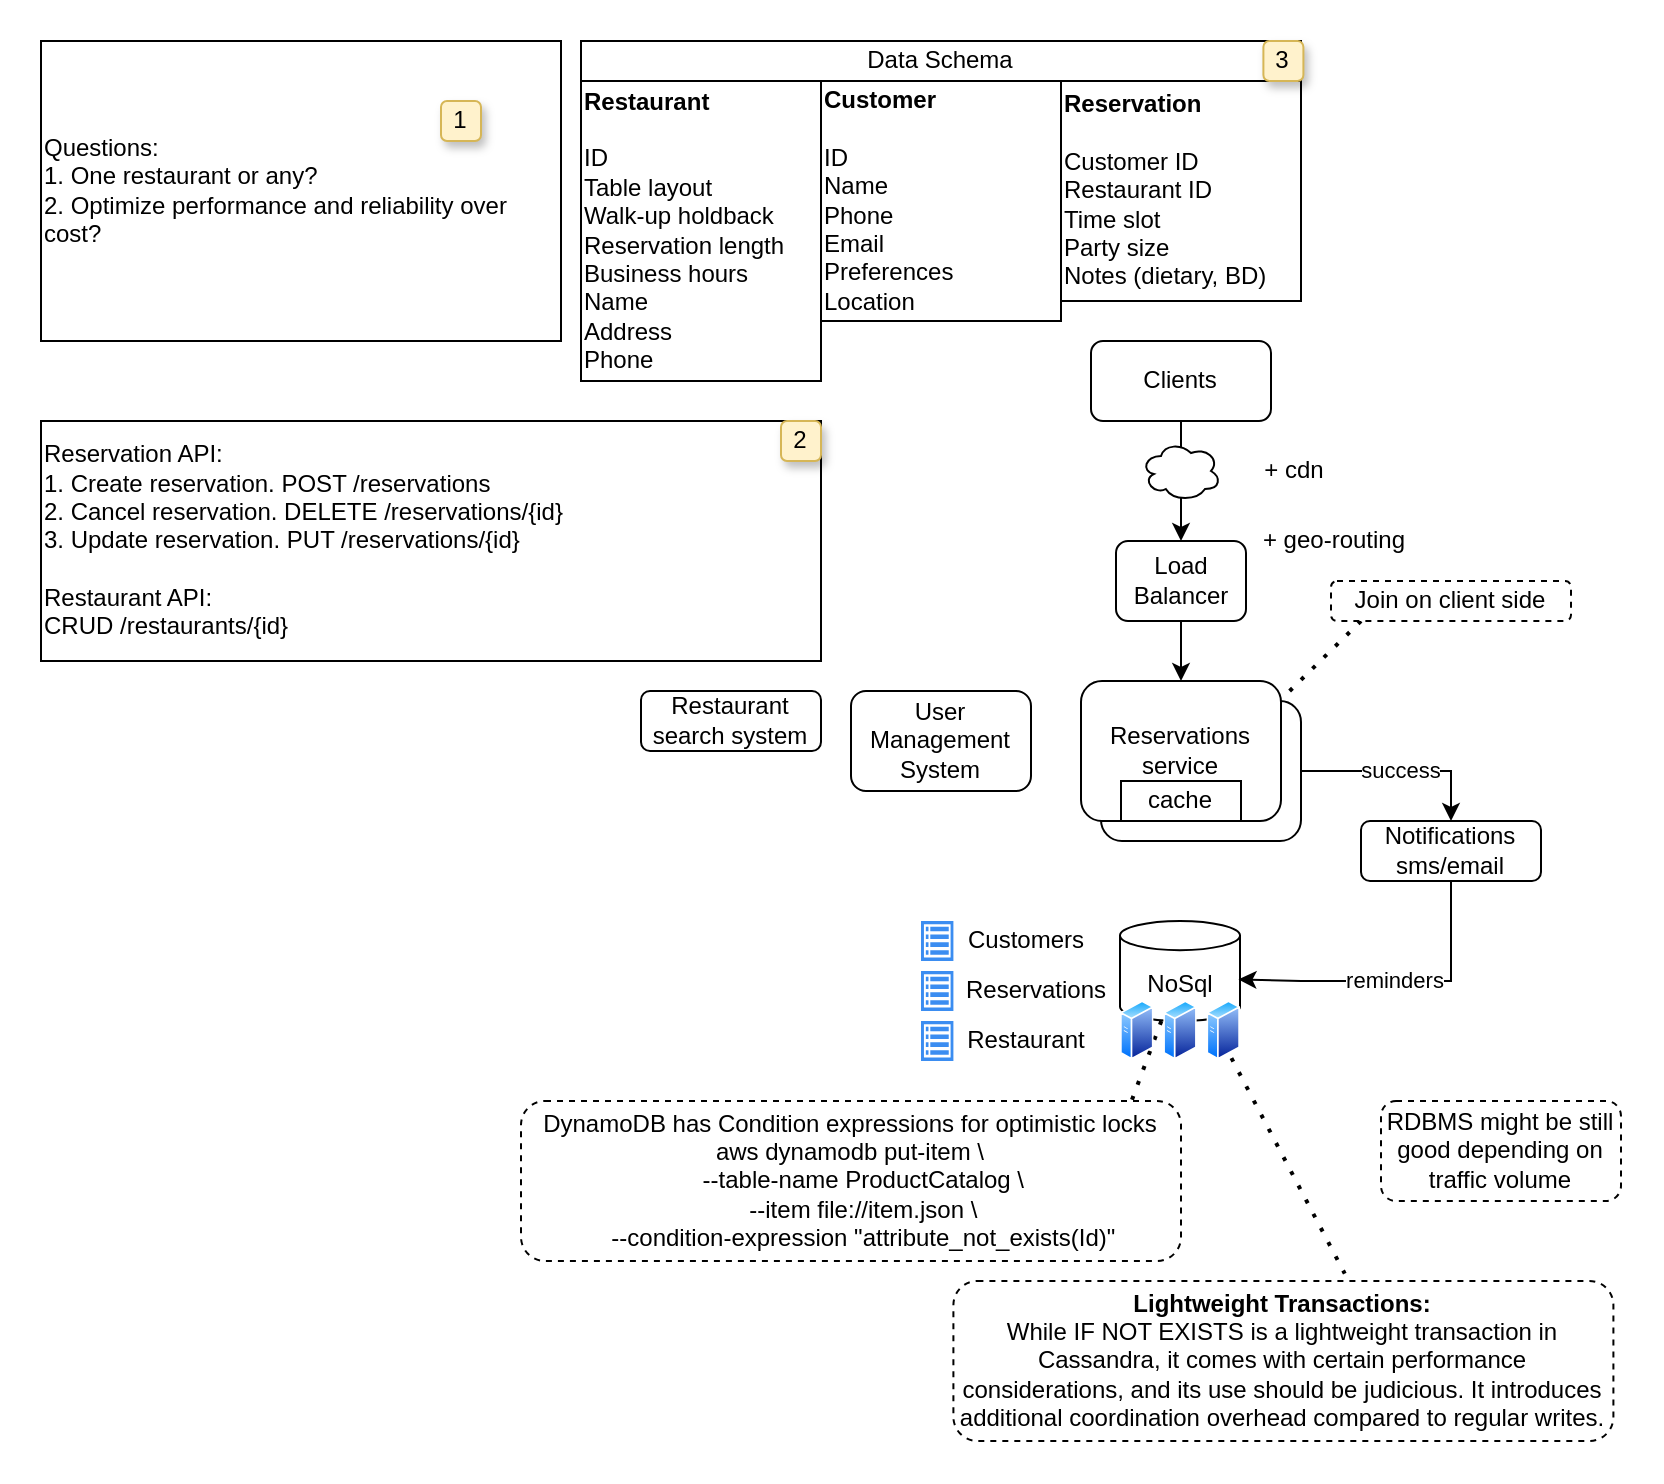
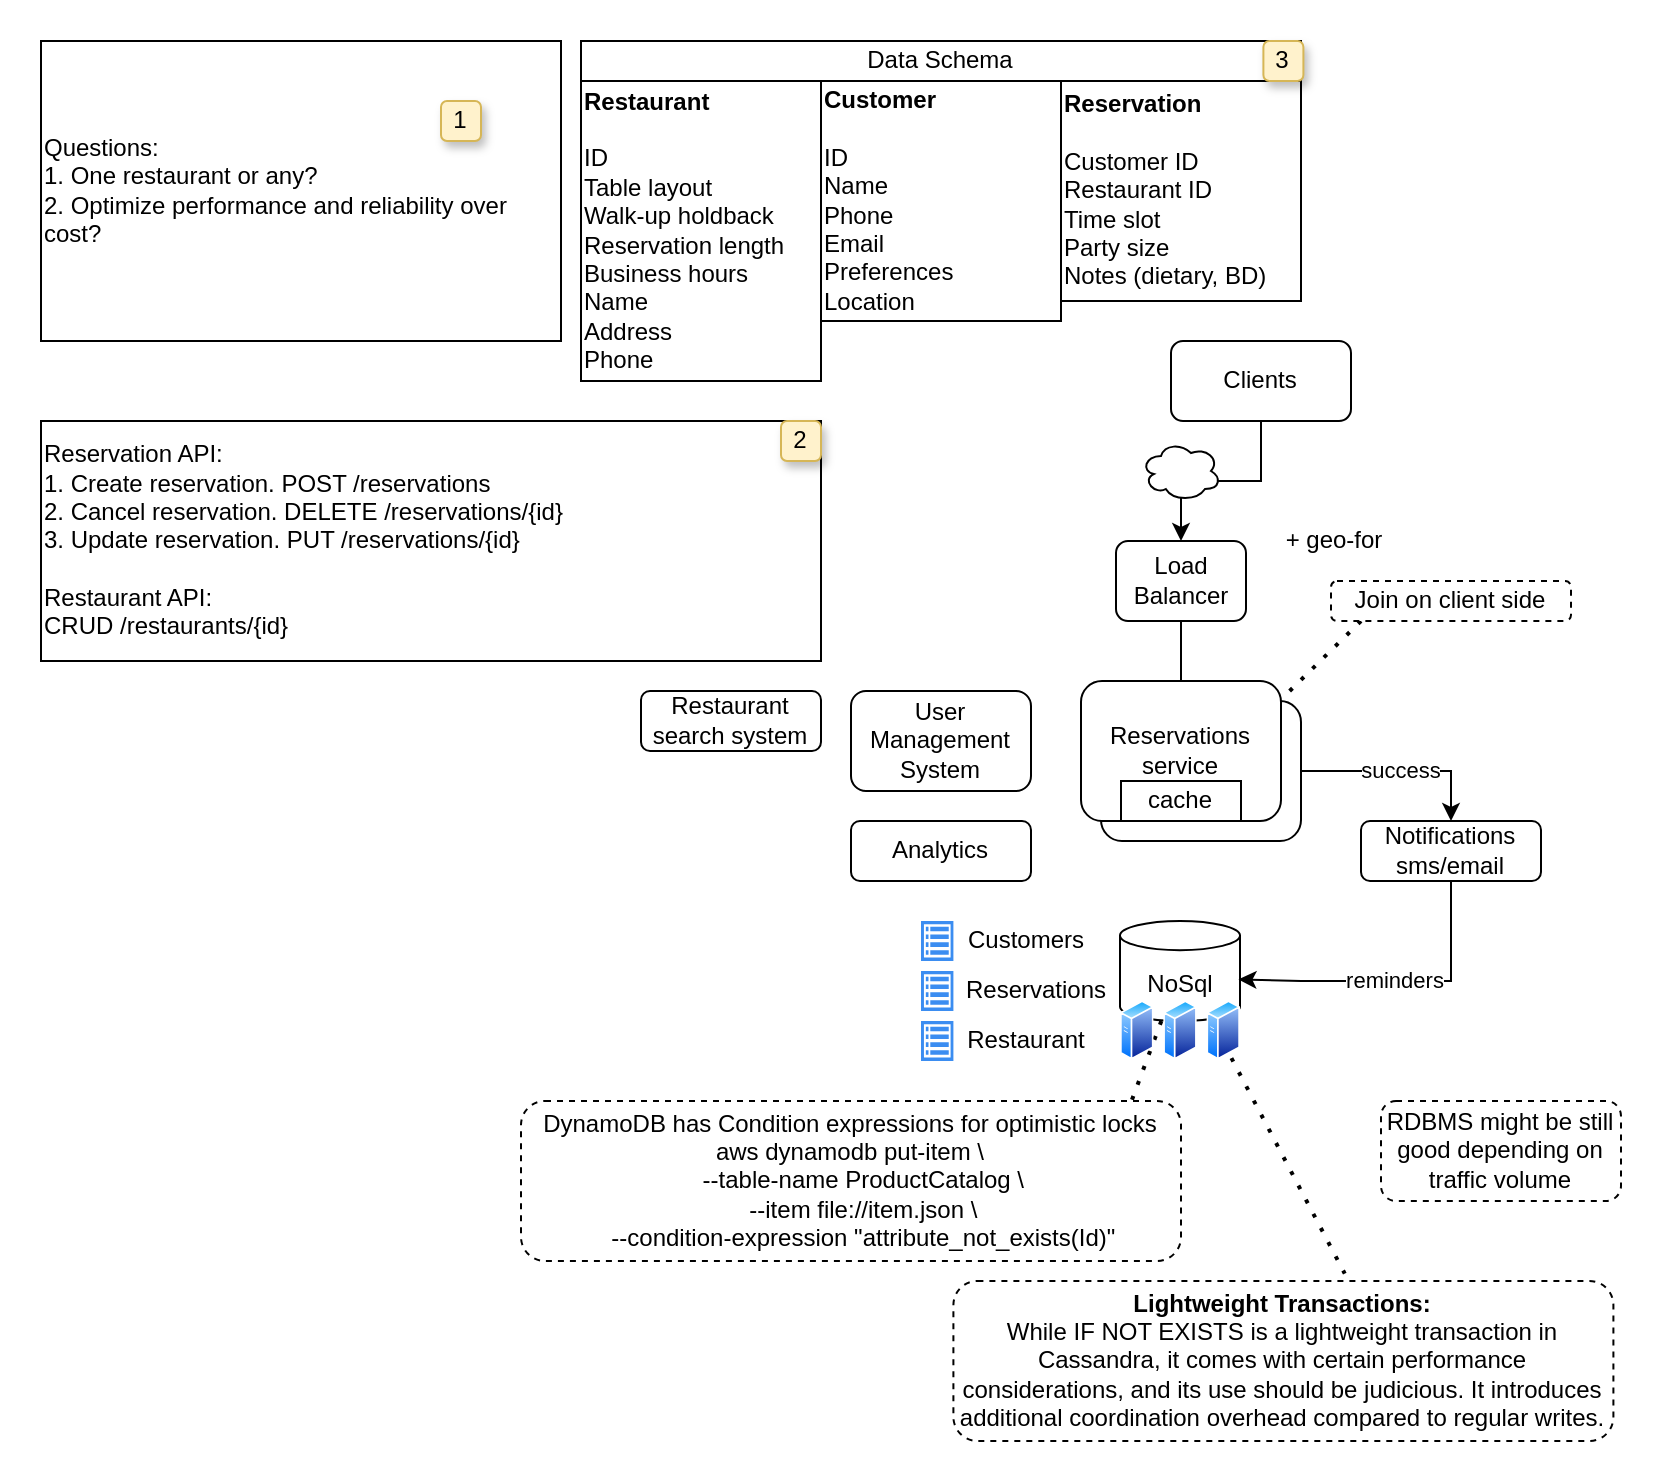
(1181, 381) -> (1261, 381)
(1294, 471) -> none
(1335, 541) -> (1335, 541)
(1181, 666) -> (1181, 671)
none -> (941, 851)
